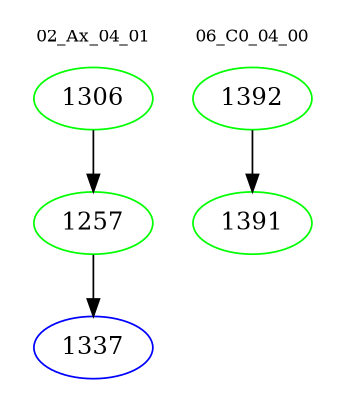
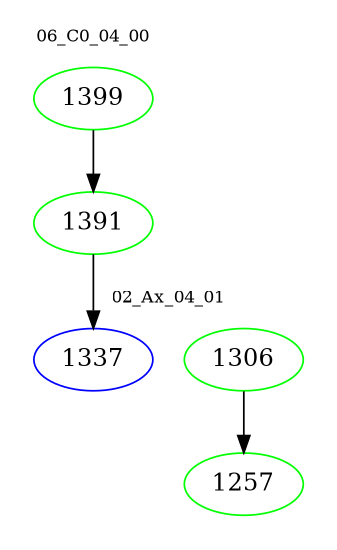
(252, 99) -> (93, 99)
(93, 277) -> (93, 292)
